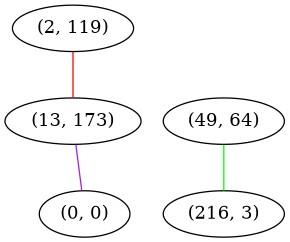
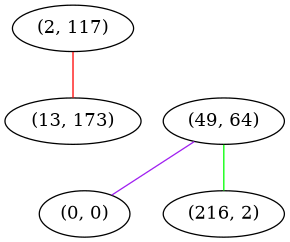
(73, 28) -> (73, 28)
(79, 168) -> (153, 168)
(224, 214) -> (224, 214)
